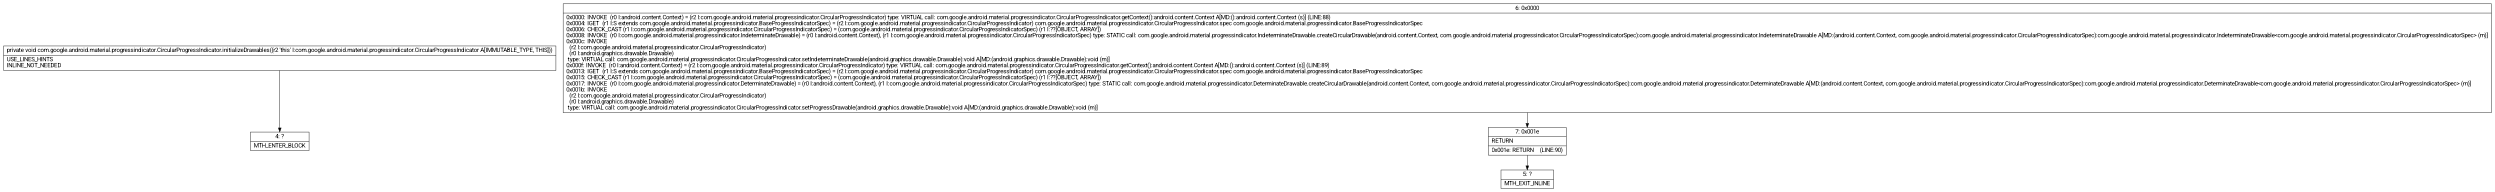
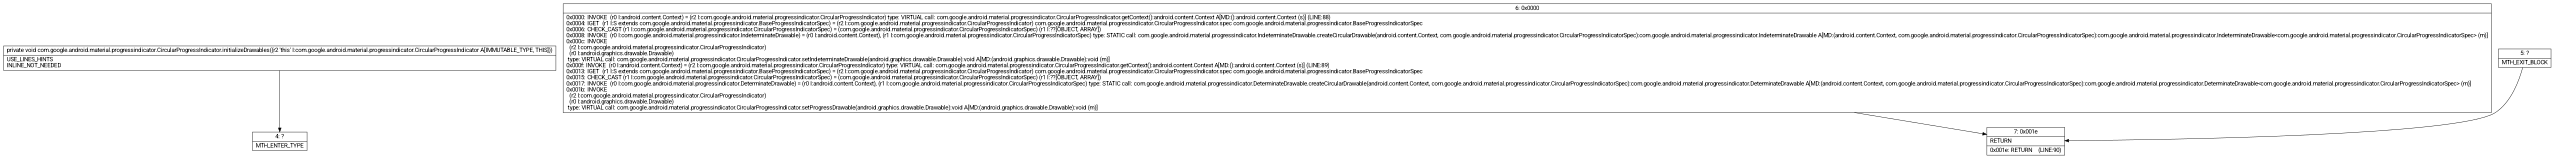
(280, 146) -> (280, 146)
(1527, 161) -> (2310, 135)
(1527, 184) -> (2525, 63)
